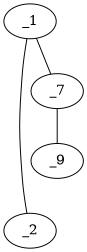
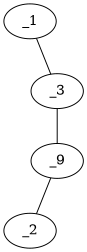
(57, 91) -> (57, 91)
(20, 126) -> (44, 196)
